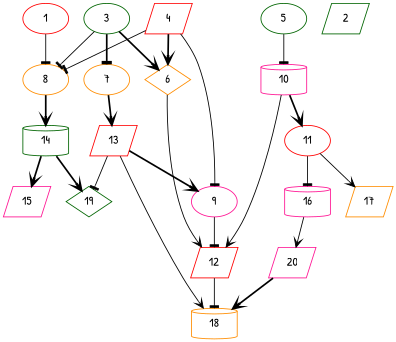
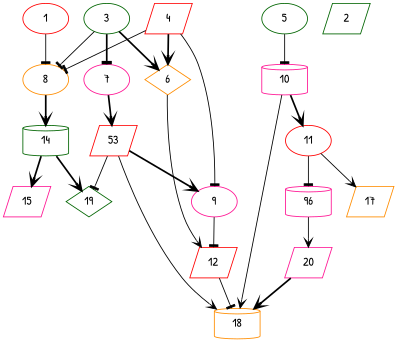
(107, 80) -> (107, 80)
(114, 141) -> (114, 141)
(263, 170) -> (262, 197)
(308, 202) -> (308, 202)
